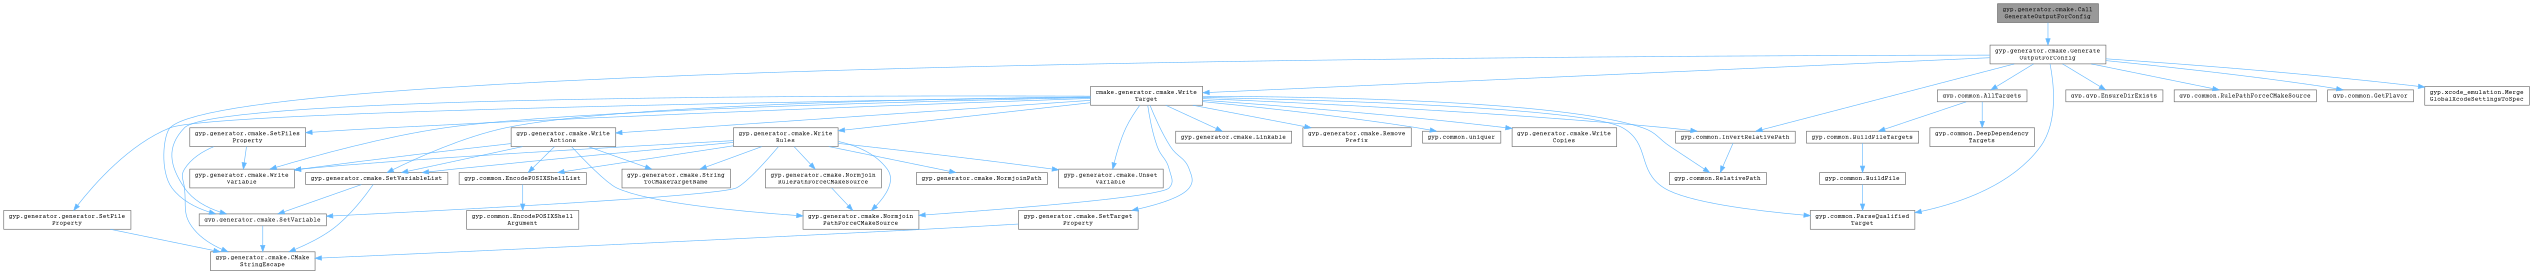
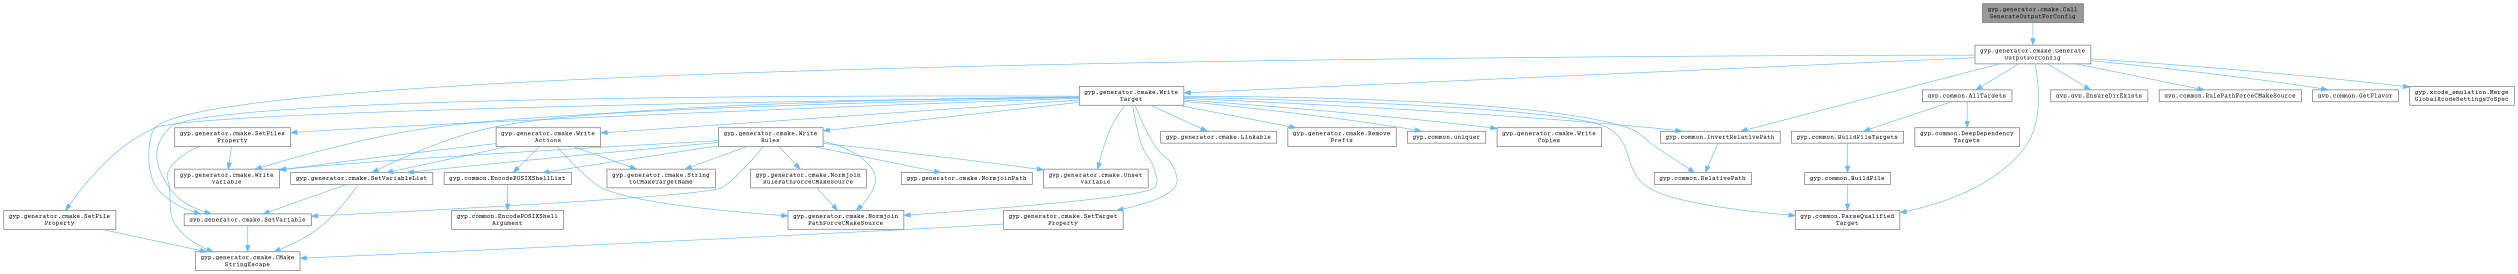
(1147, 96) -> (1132, 96)
(67, 220) -> (60, 220)
